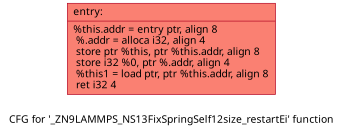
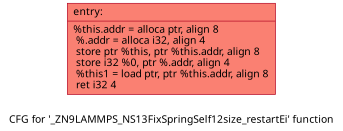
(146, 30) -> (146, 30)
